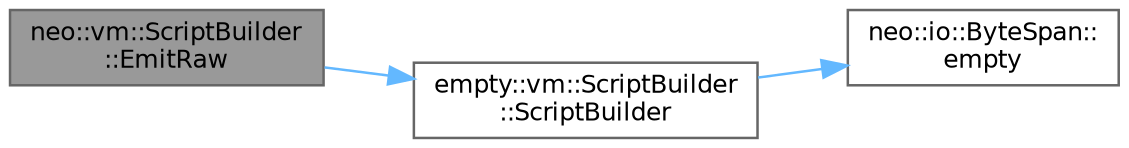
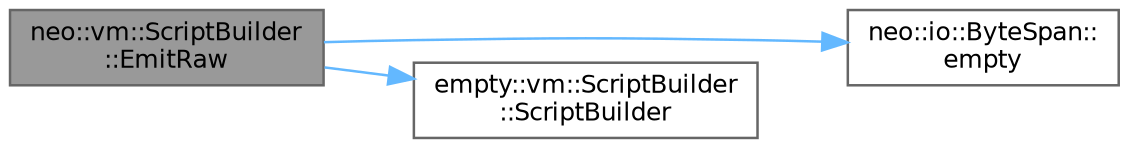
(790, 73) -> (573, 38)
